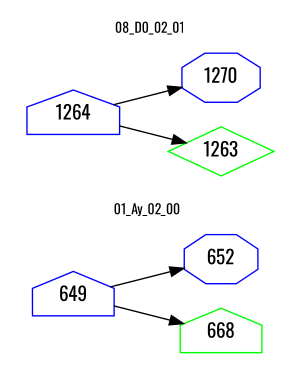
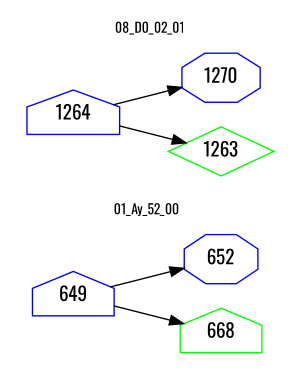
(147, 211) -> (147, 211)
